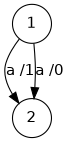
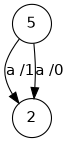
(32, 24) -> (32, 24)
